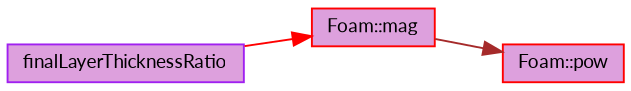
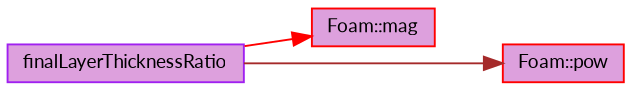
(459, 44) -> (363, 63)
